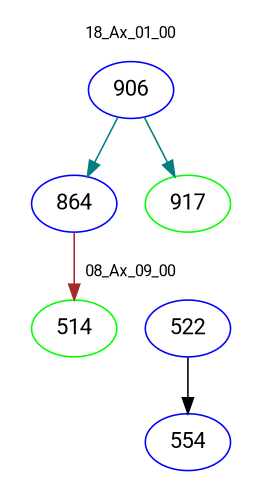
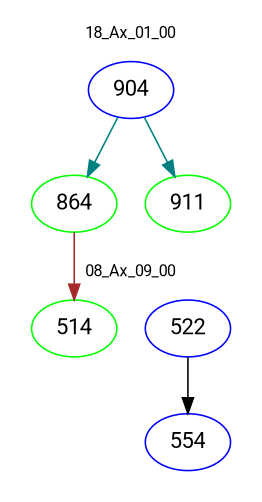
(131, 90) -> (131, 90)
(74, 204) -> (74, 204)
(188, 204) -> (188, 204)
